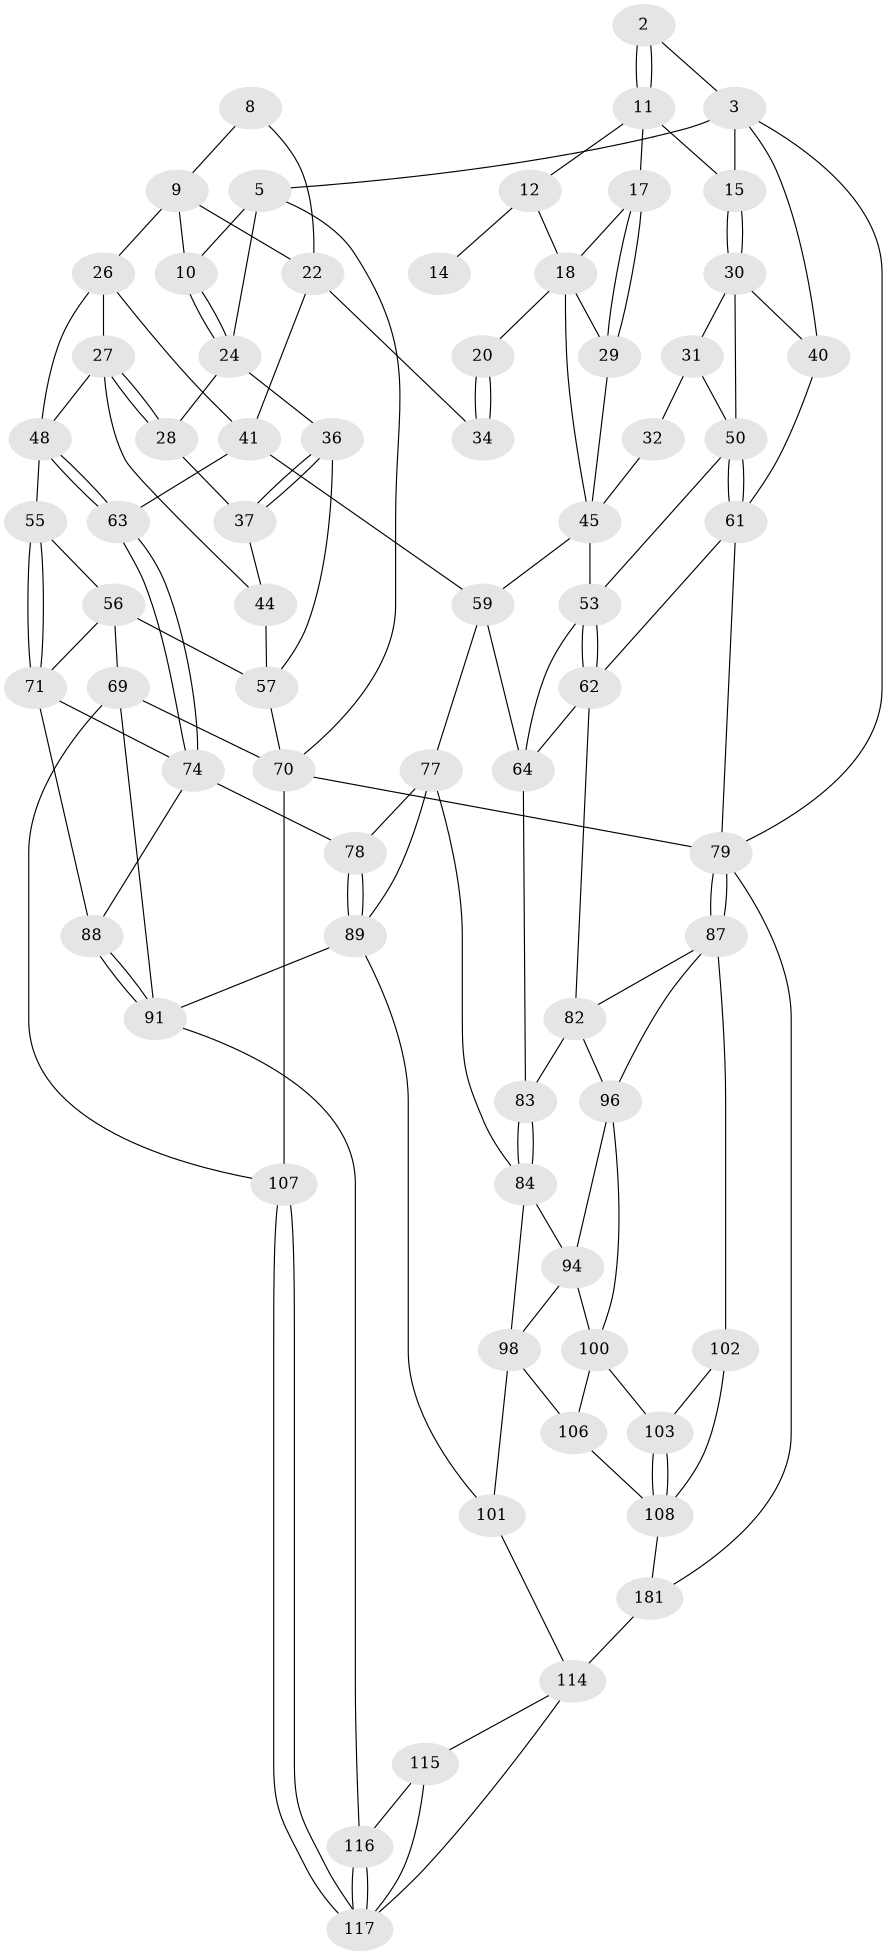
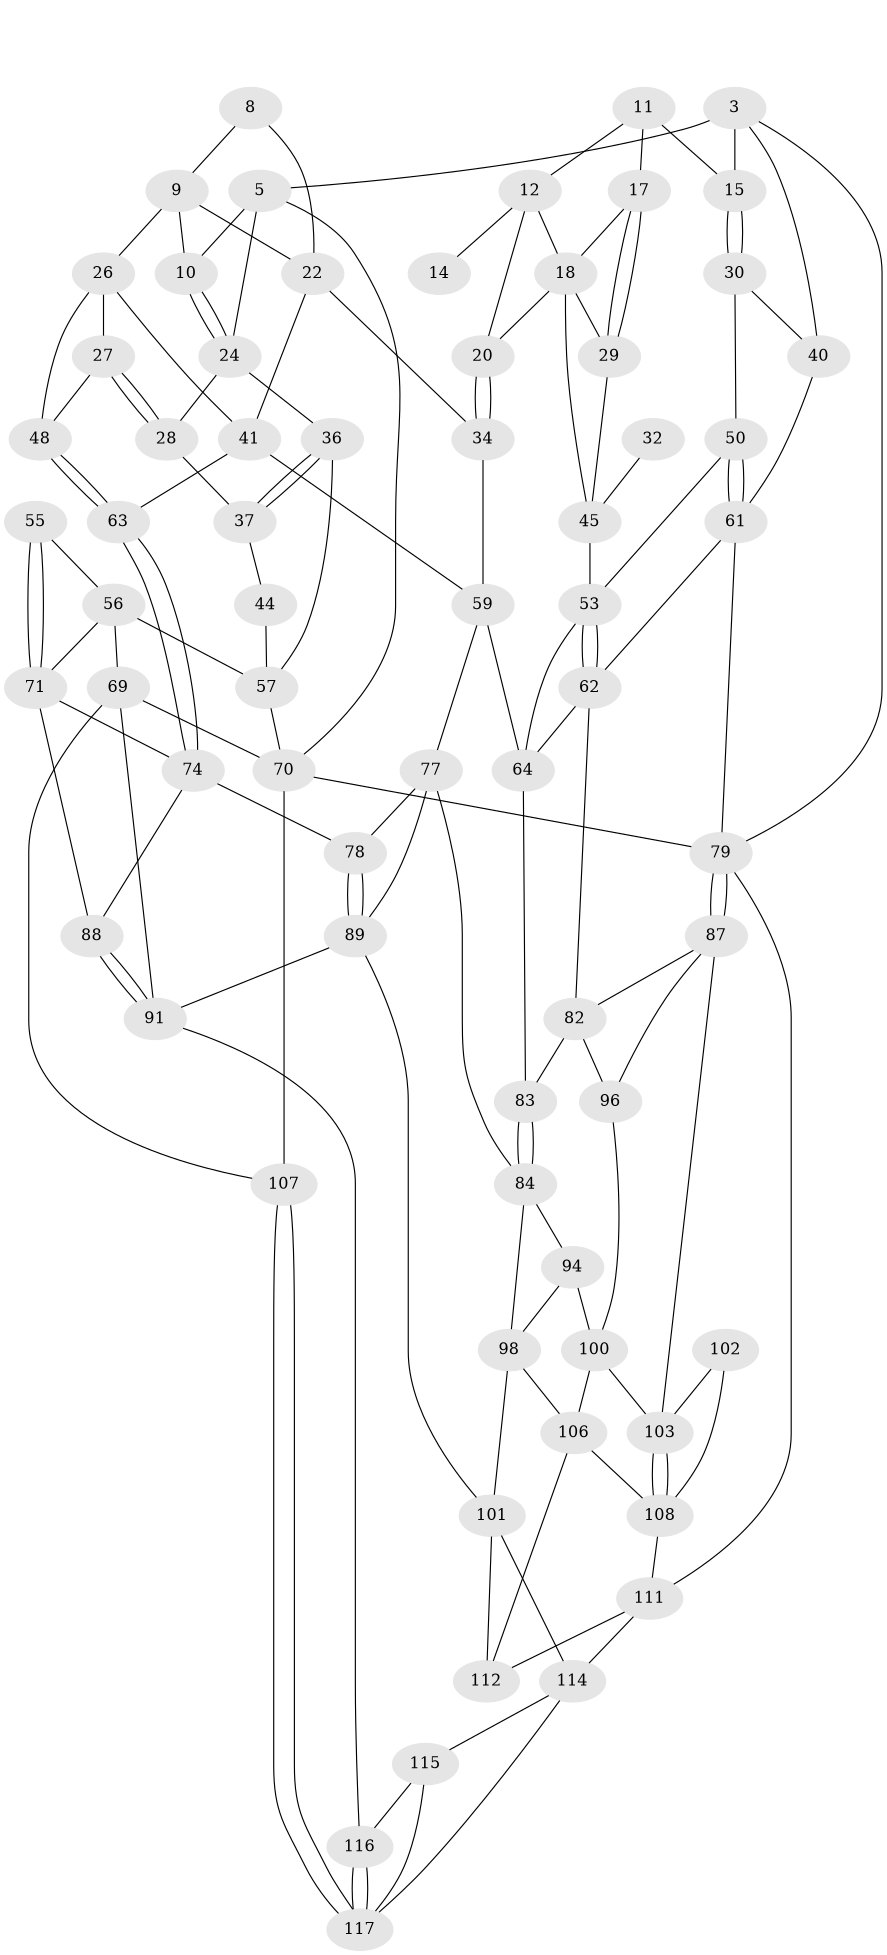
(644, 25) -> none
none -> (507, 274)
(692, 356) -> none
(38, 481) -> none
(151, 490) -> none
(536, 564) -> (483, 522)
(726, 1143) -> (688, 1184)
(592, 1185) -> none
(650, 1598) -> (650, 1598)
none -> (486, 1681)
